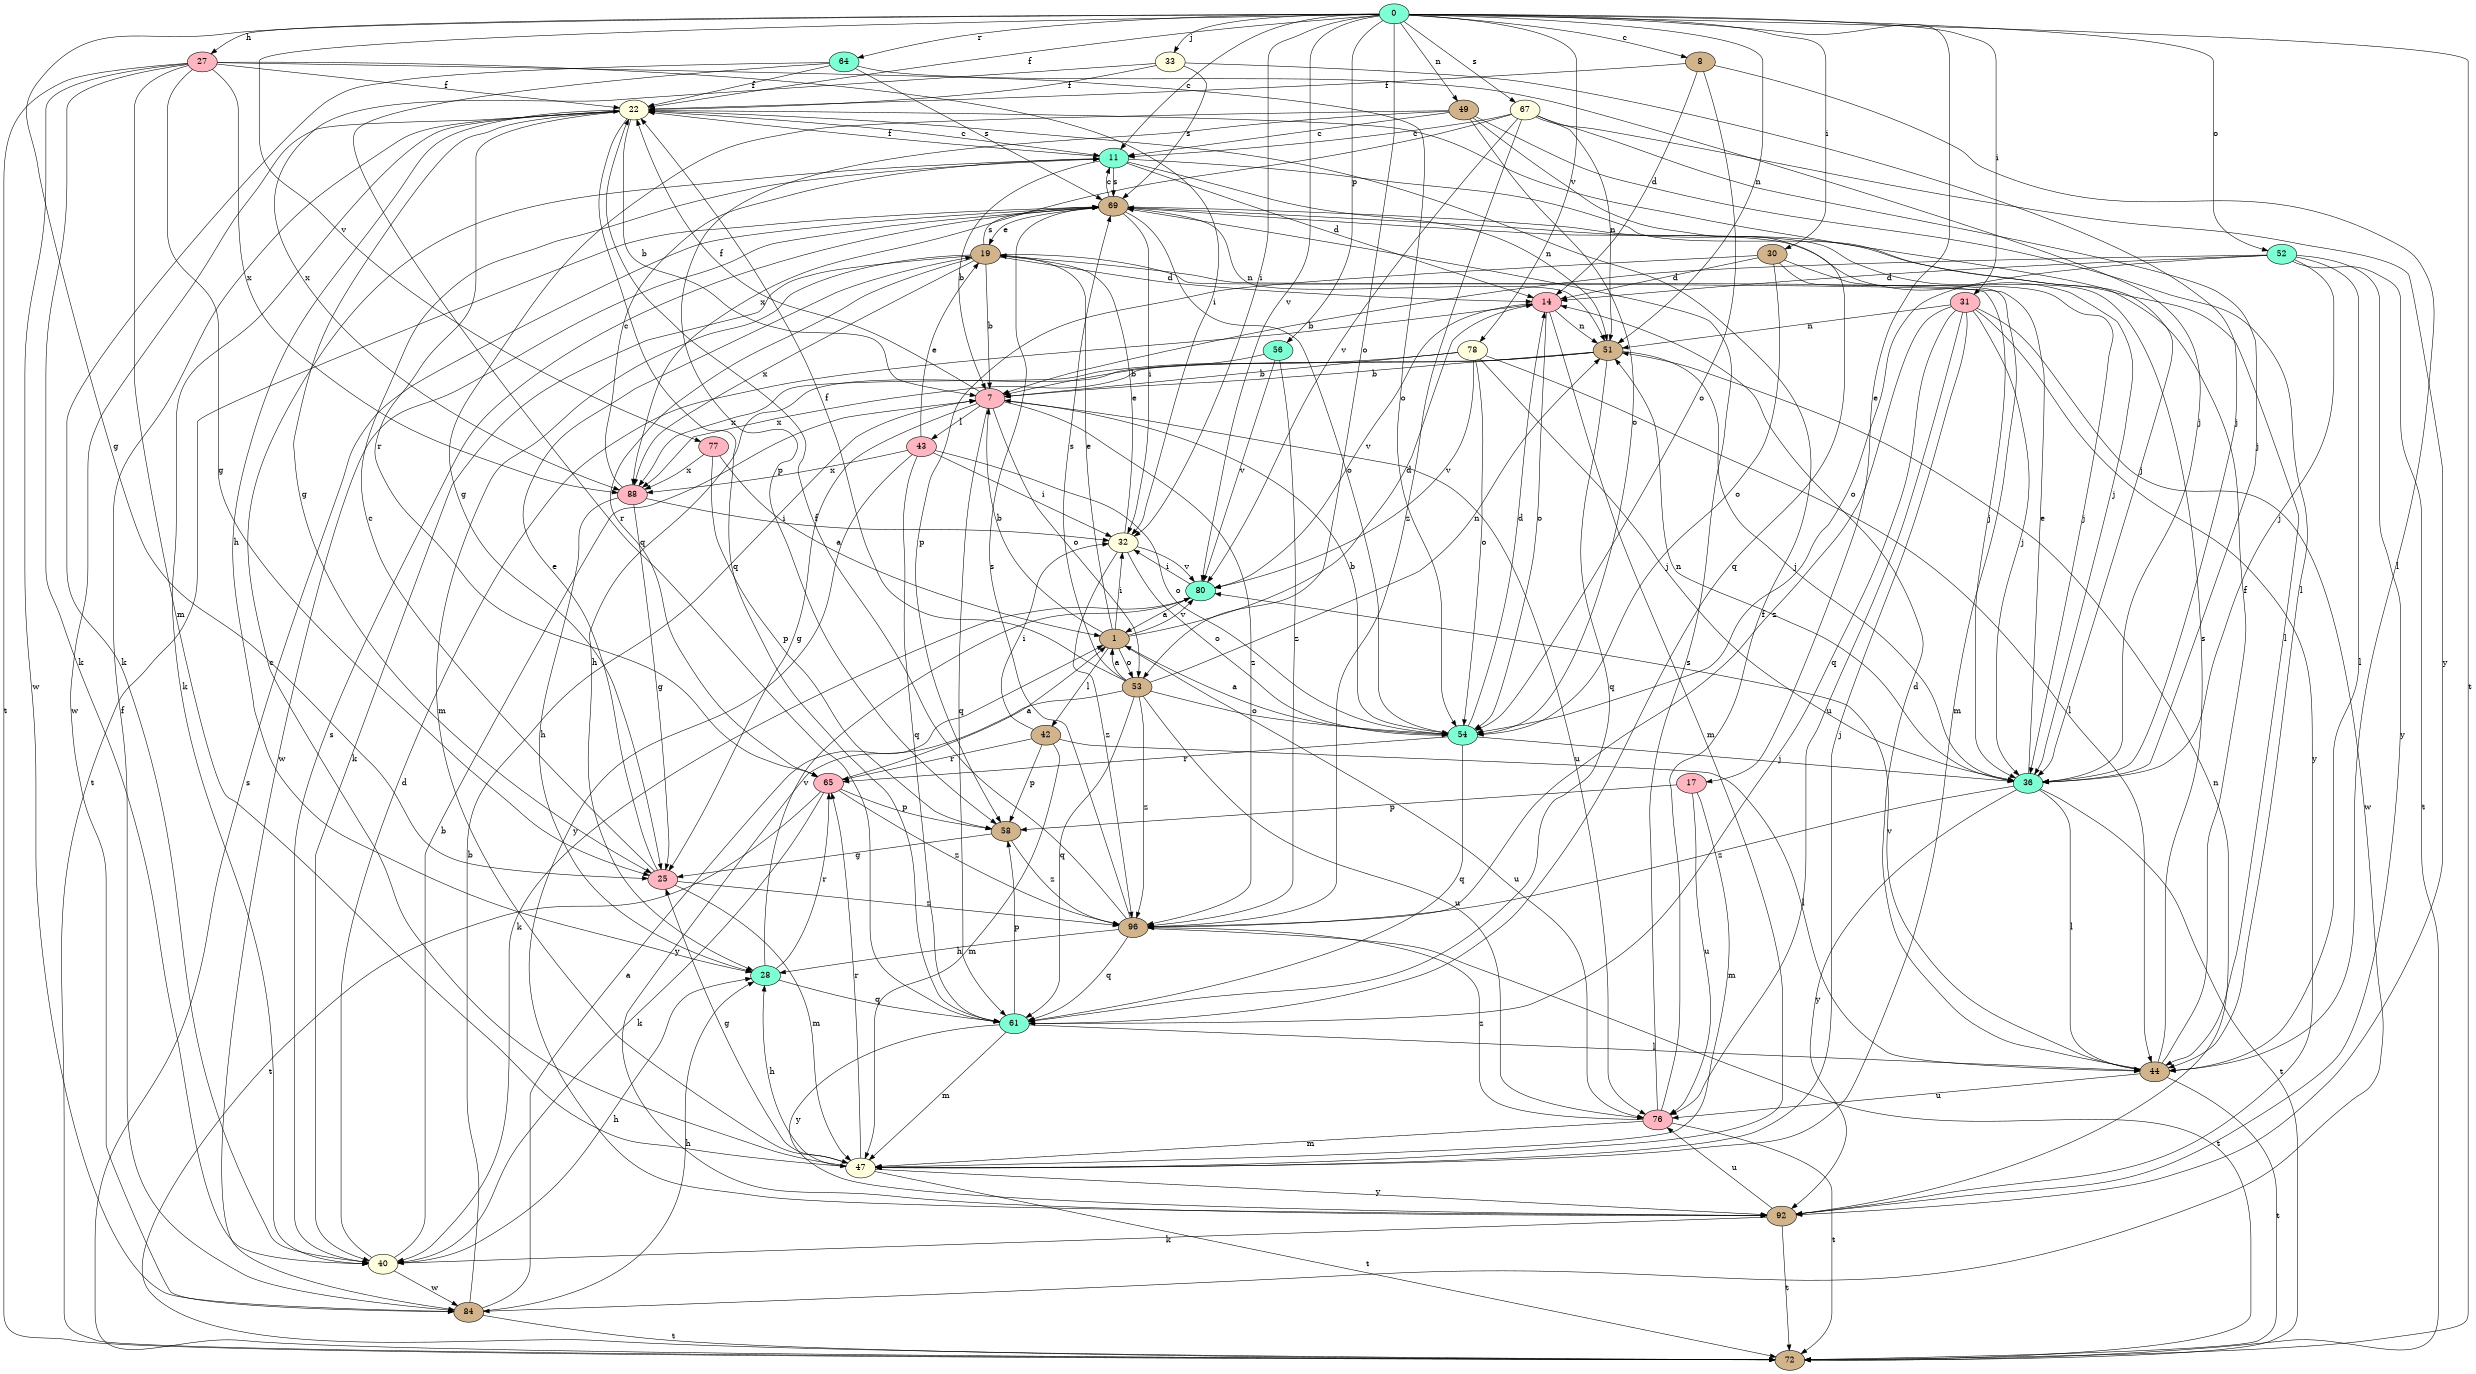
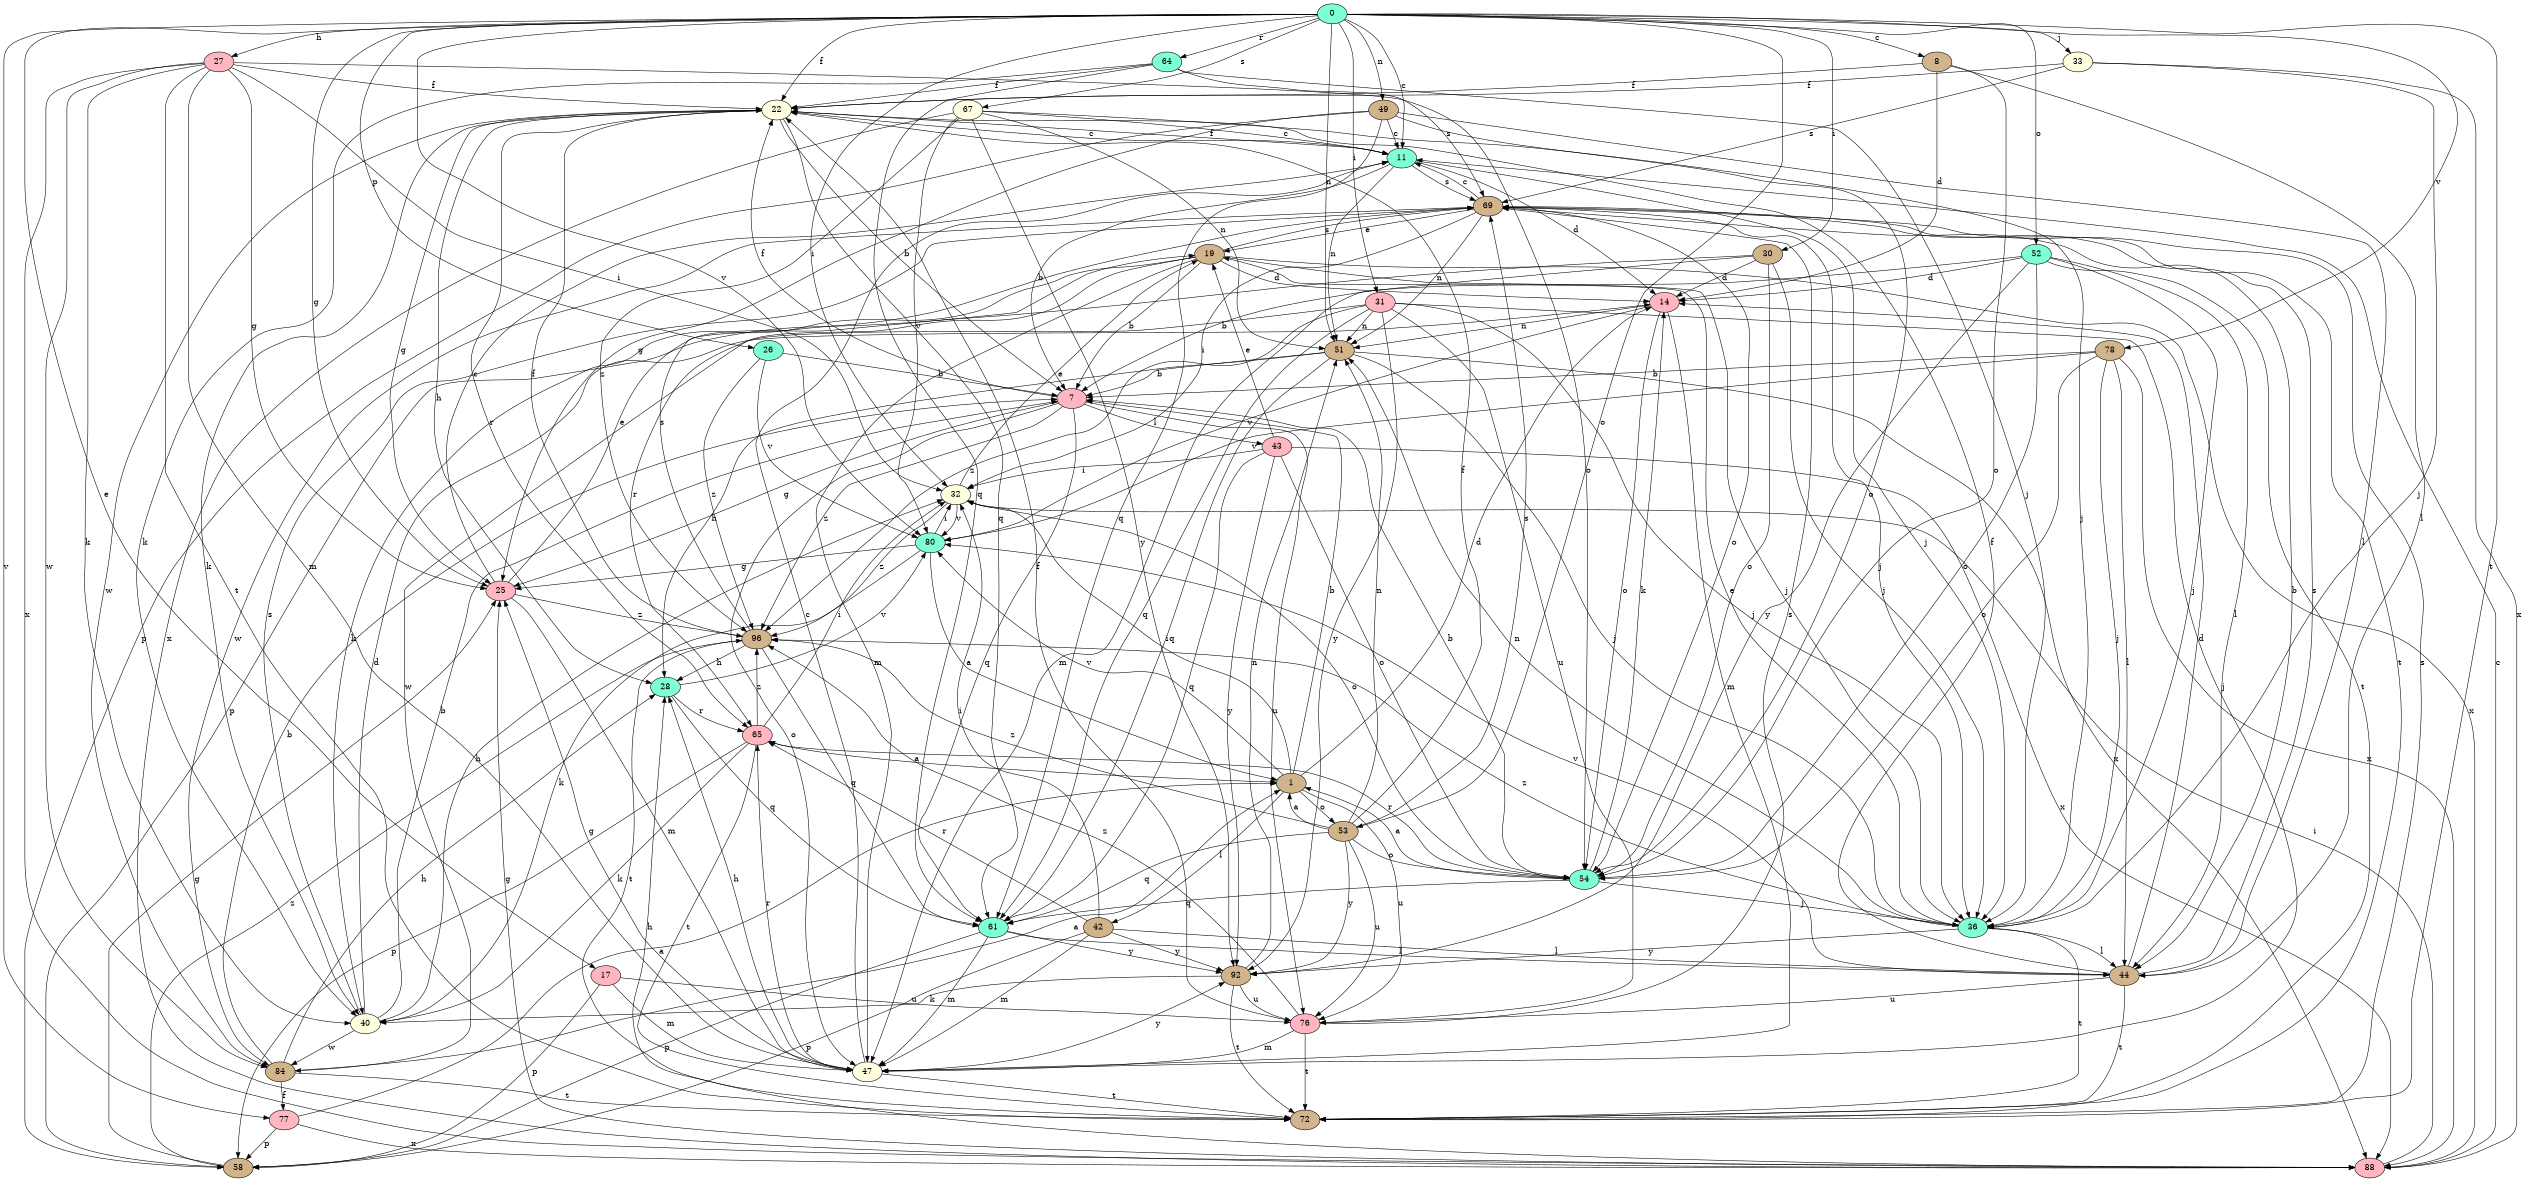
(1278, 350) -> (768, 350)
(1473, 350) -> (2110, 350)
(1086, 427) -> none
(1521, 519) -> (1643, 591)
(1071, 548) -> (731, 627)
none -> (718, 567)
none -> (838, 612)
(2285, 639) -> (2295, 591)
(116, 676) -> (282, 1093)
none -> (1165, 951)
(592, 1142) -> (566, 685)
